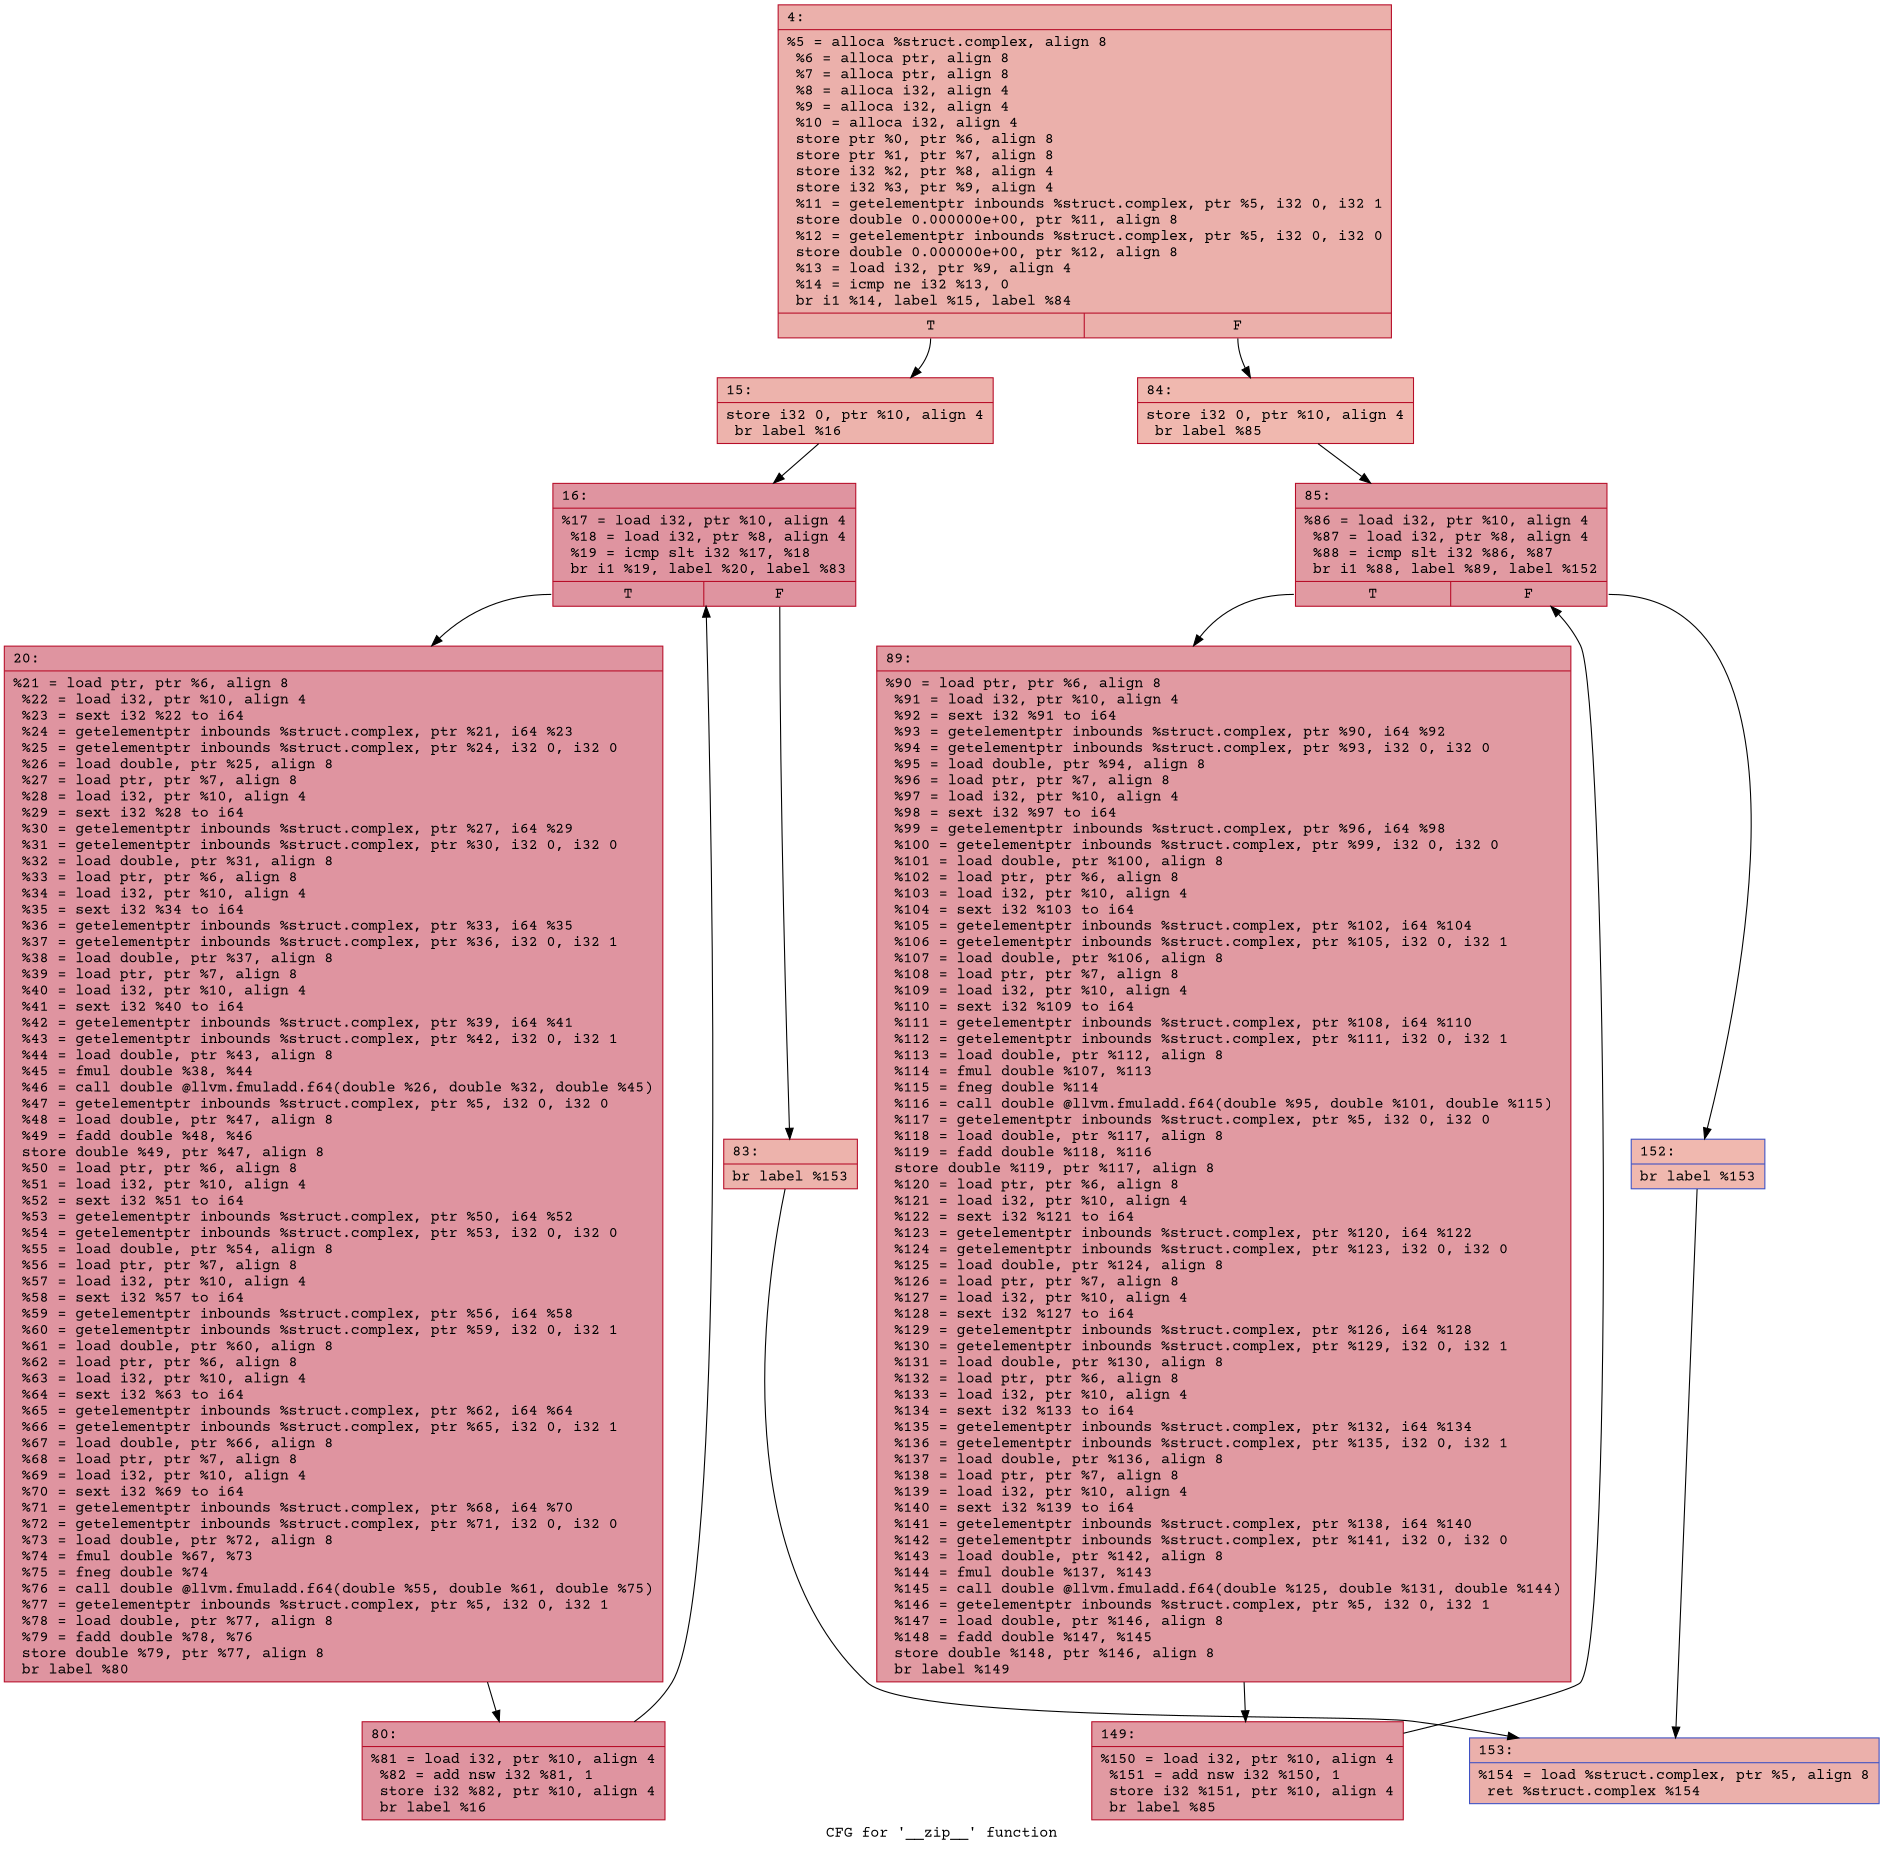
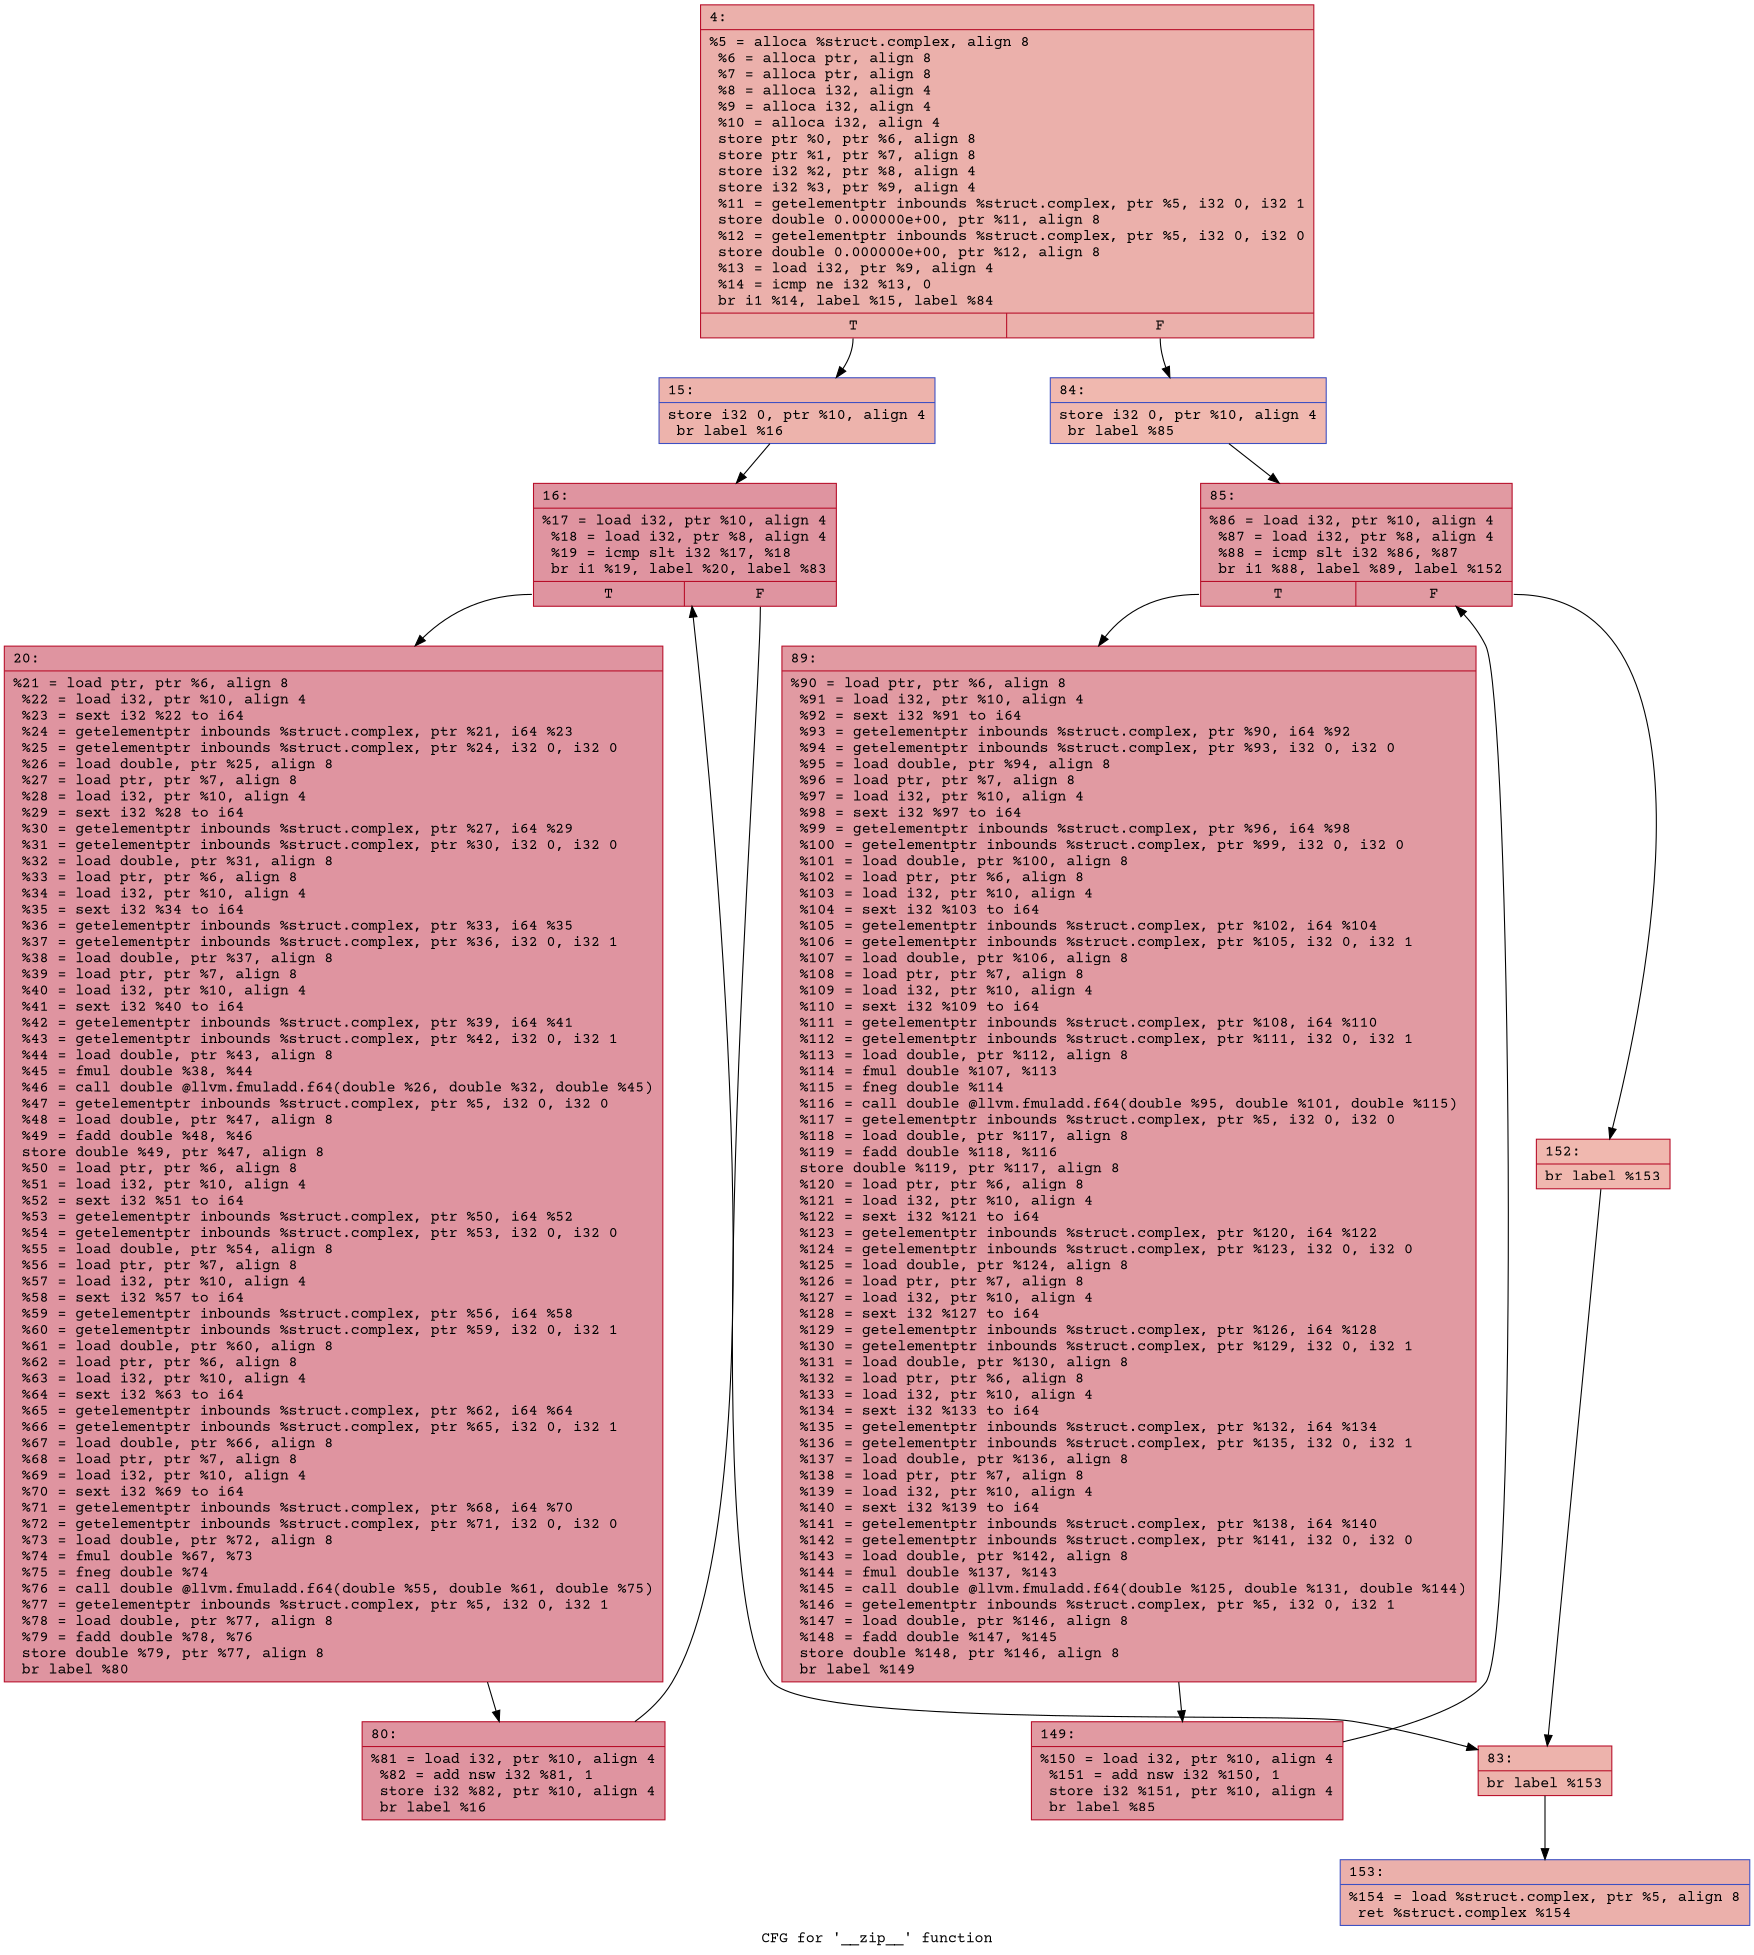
(855, 411) -> (797, 411)
(1276, 411) -> (1188, 411)
(1698, 1164) -> (1603, 1164)
(1687, 1458) -> (1575, 1462)
